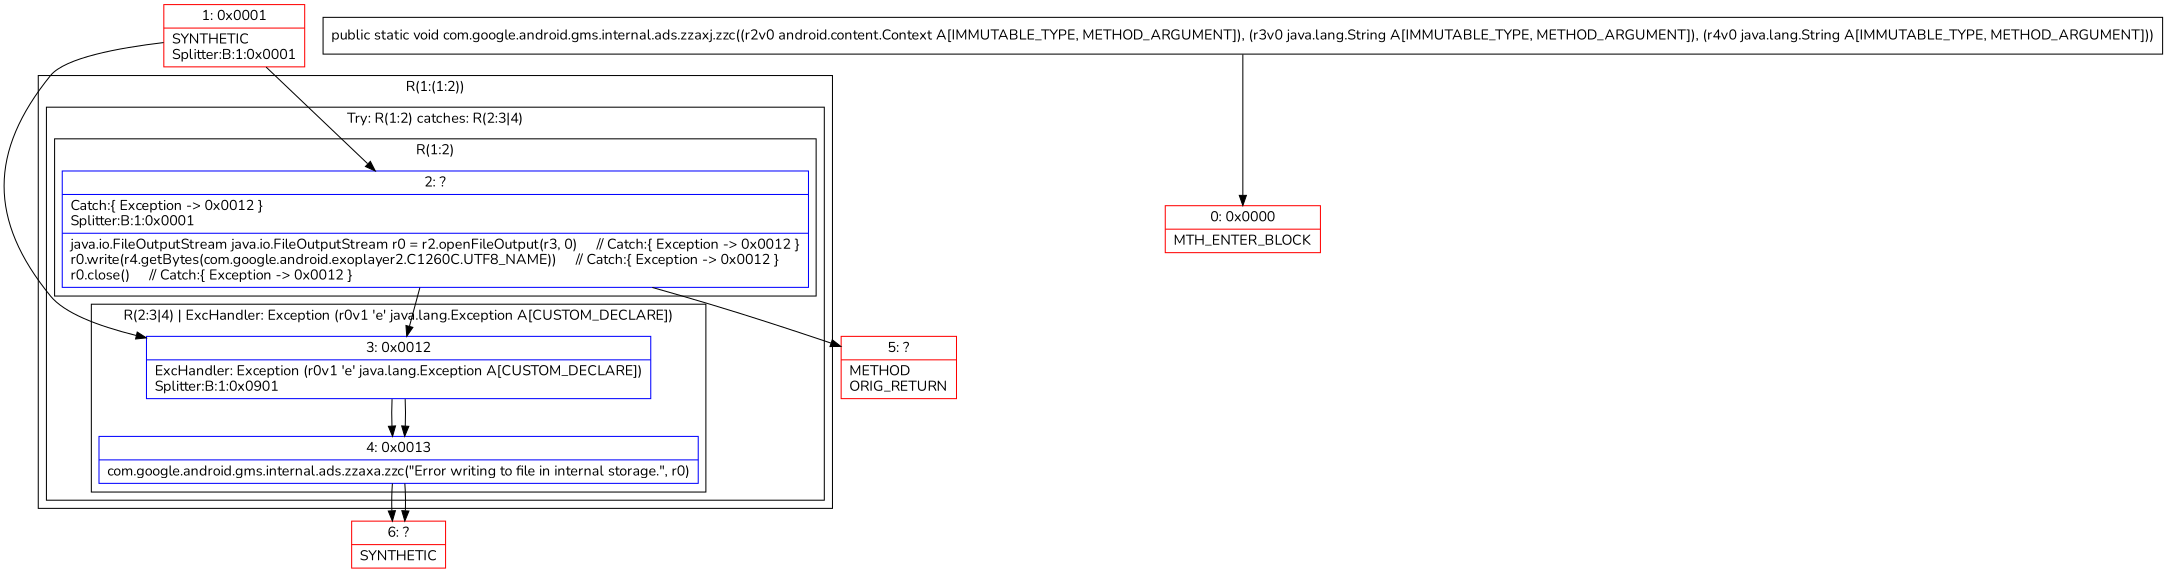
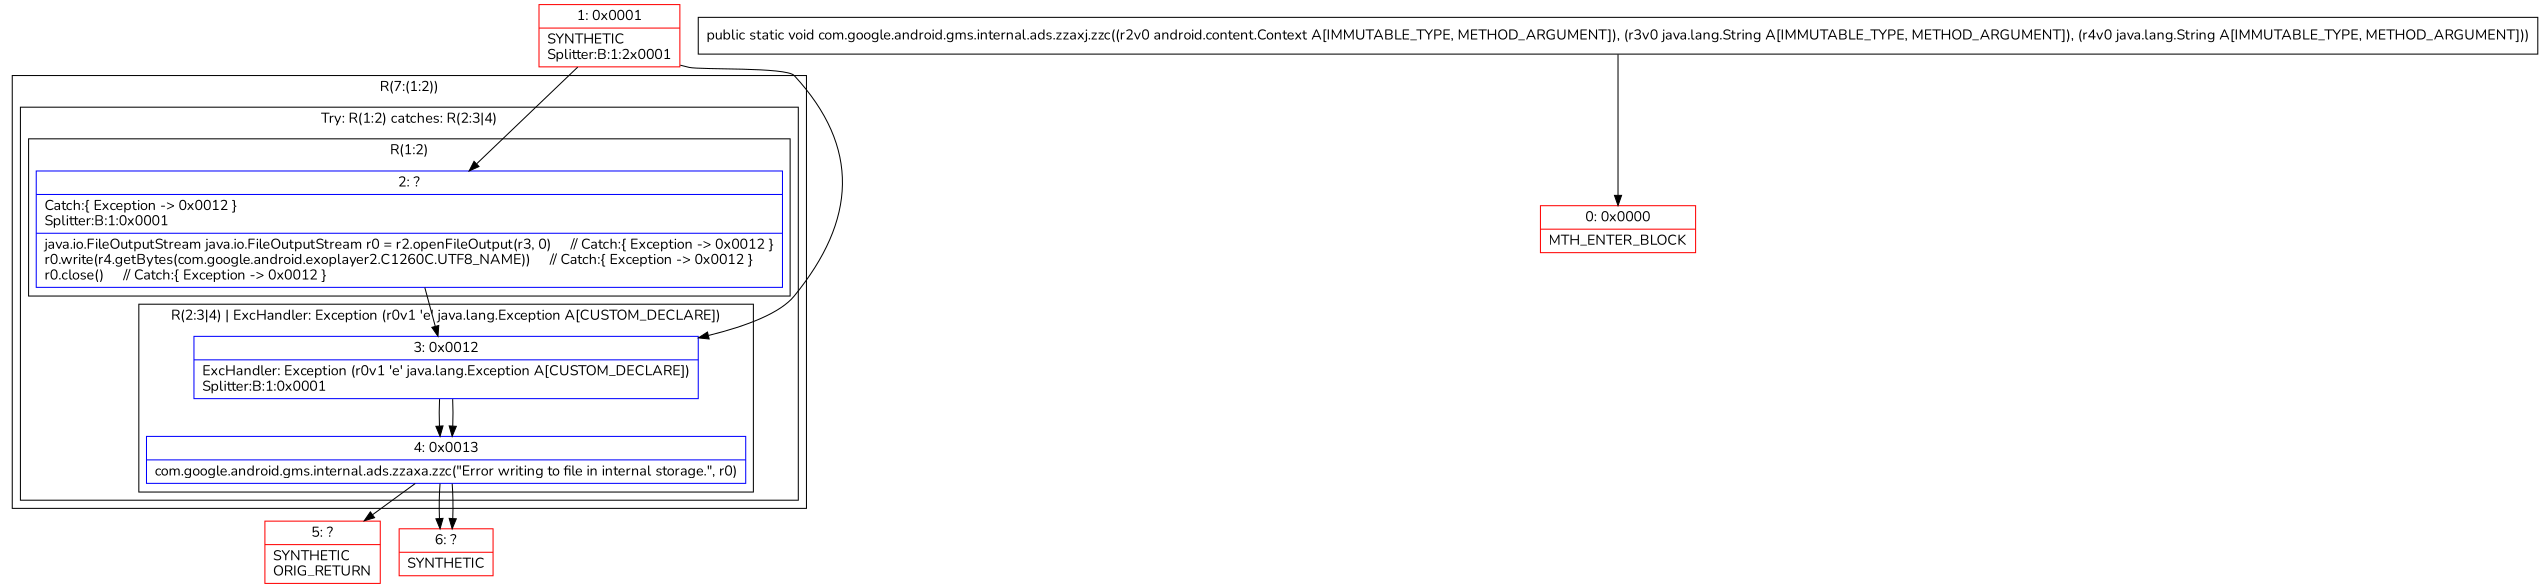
(234, 55) -> (609, 55)
(435, 87) -> (409, 87)
(742, 314) -> (394, 499)
(880, 371) -> (312, 556)
(217, 386) -> (264, 386)
